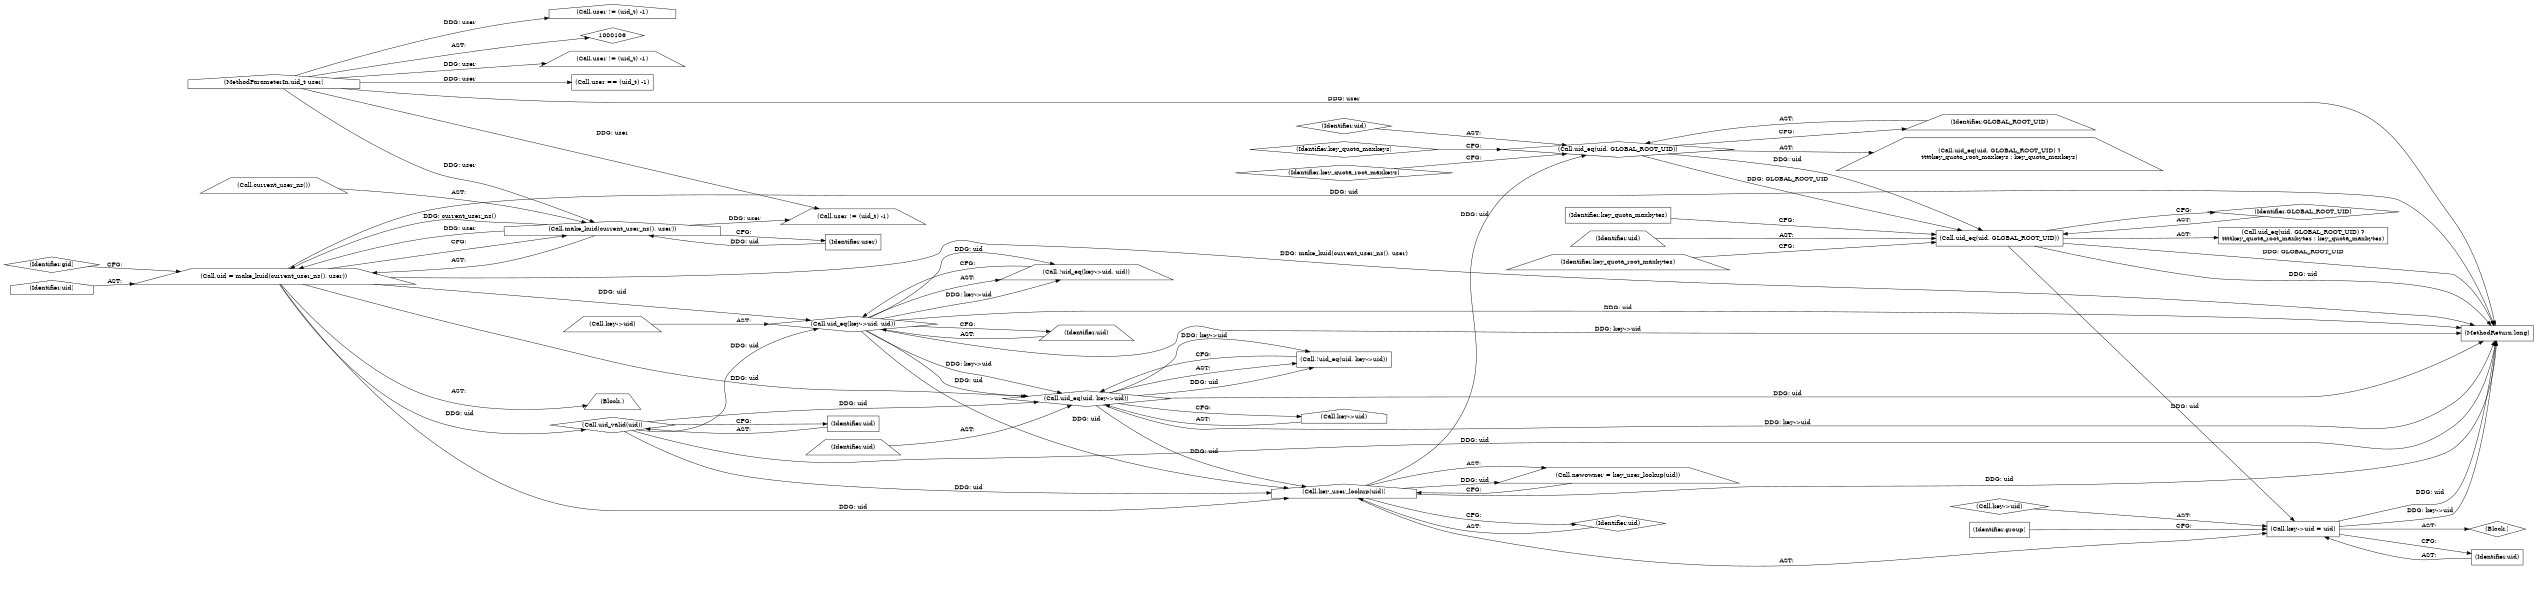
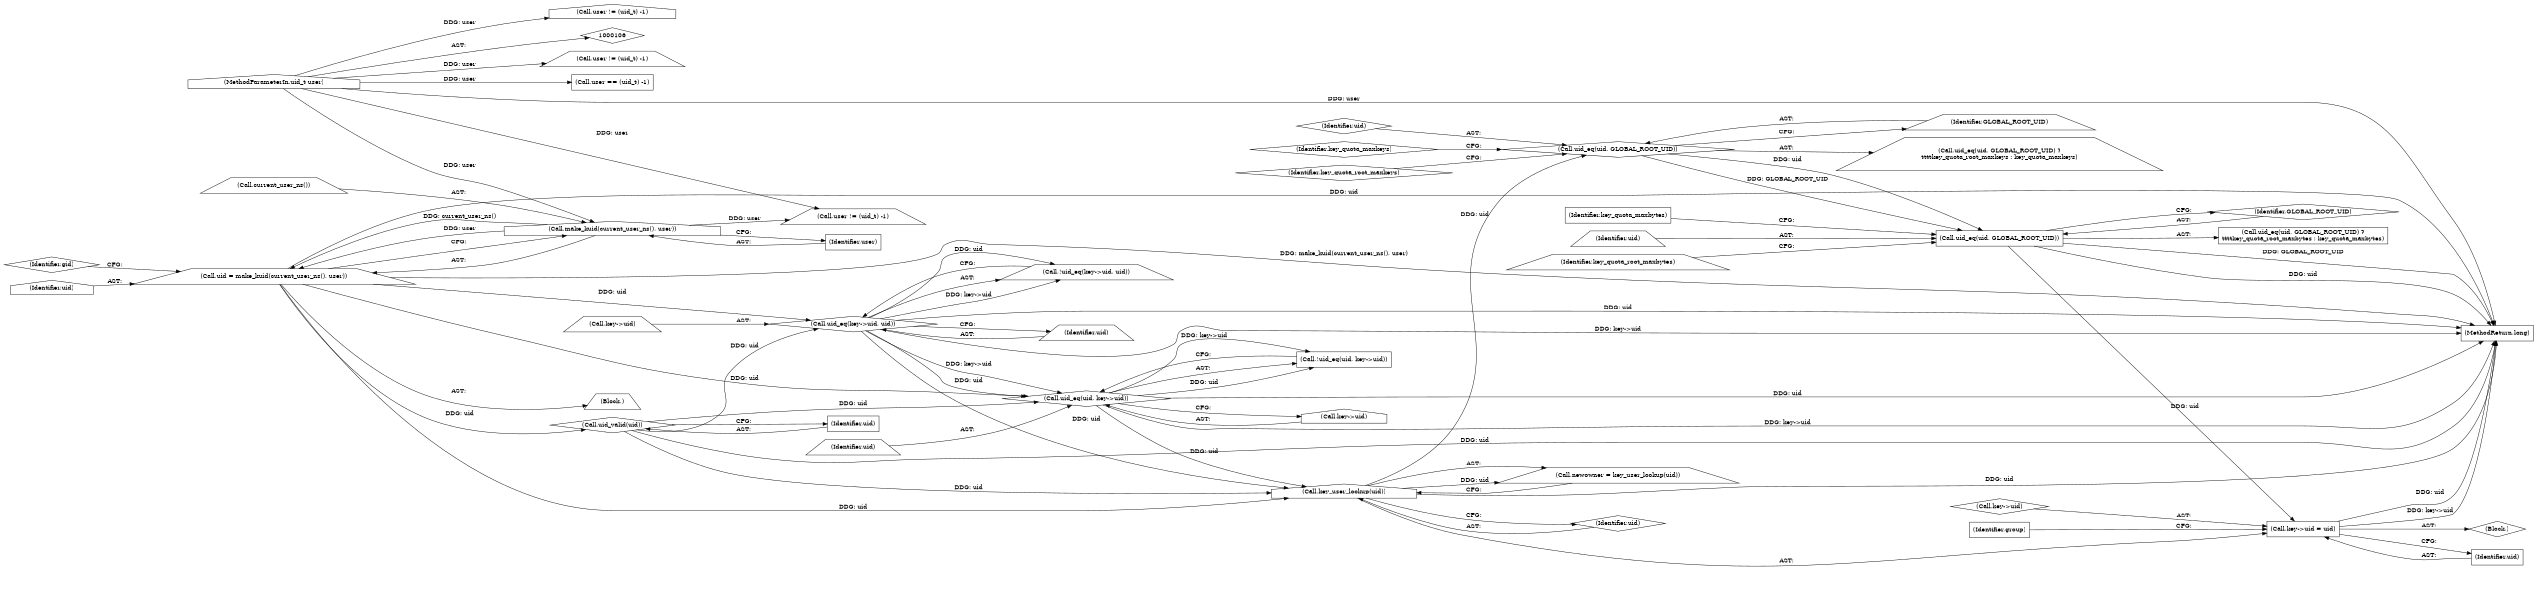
(745, 242) -> (745, 242)
